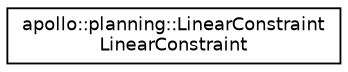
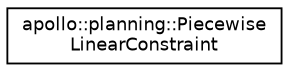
(174, 36) -> (144, 36)
